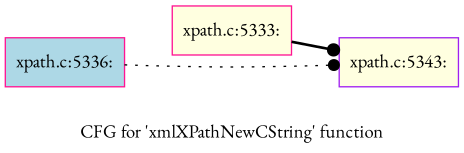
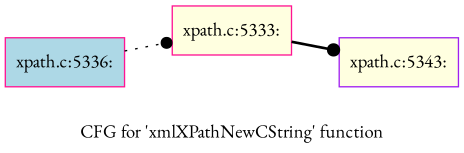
(227, 67) -> (143, 47)
